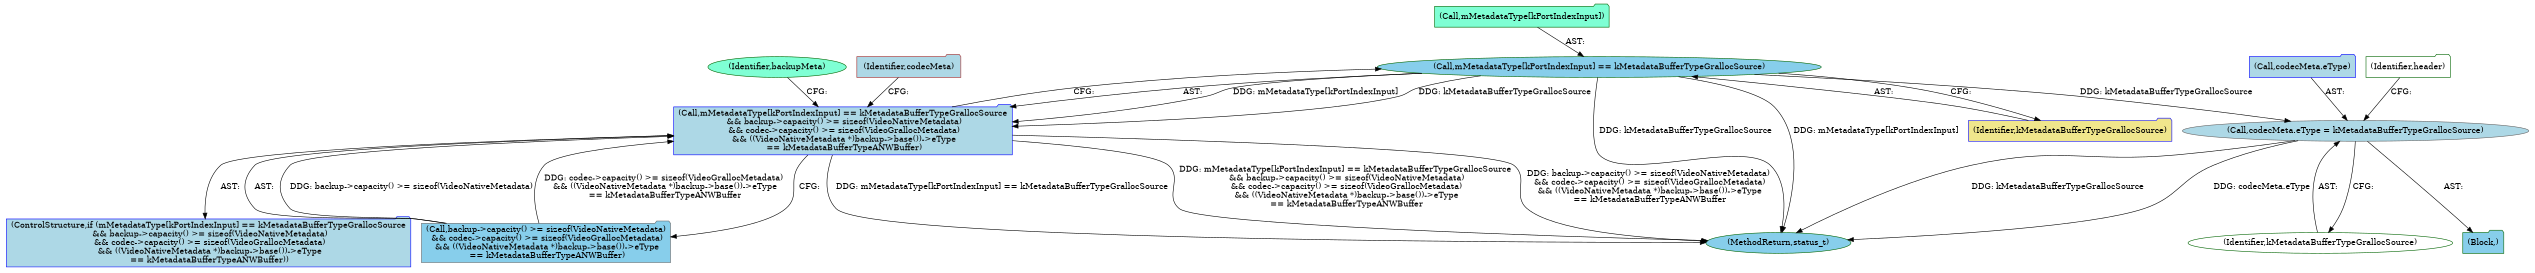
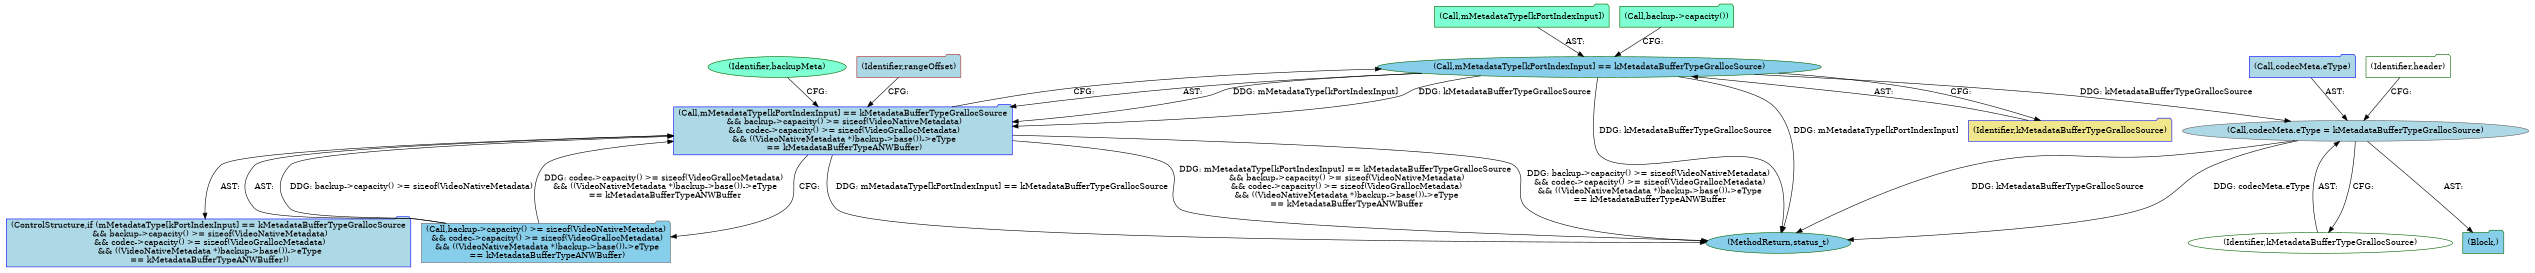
none -> (1677, 17)
(909, 67) -> (909, 67)
